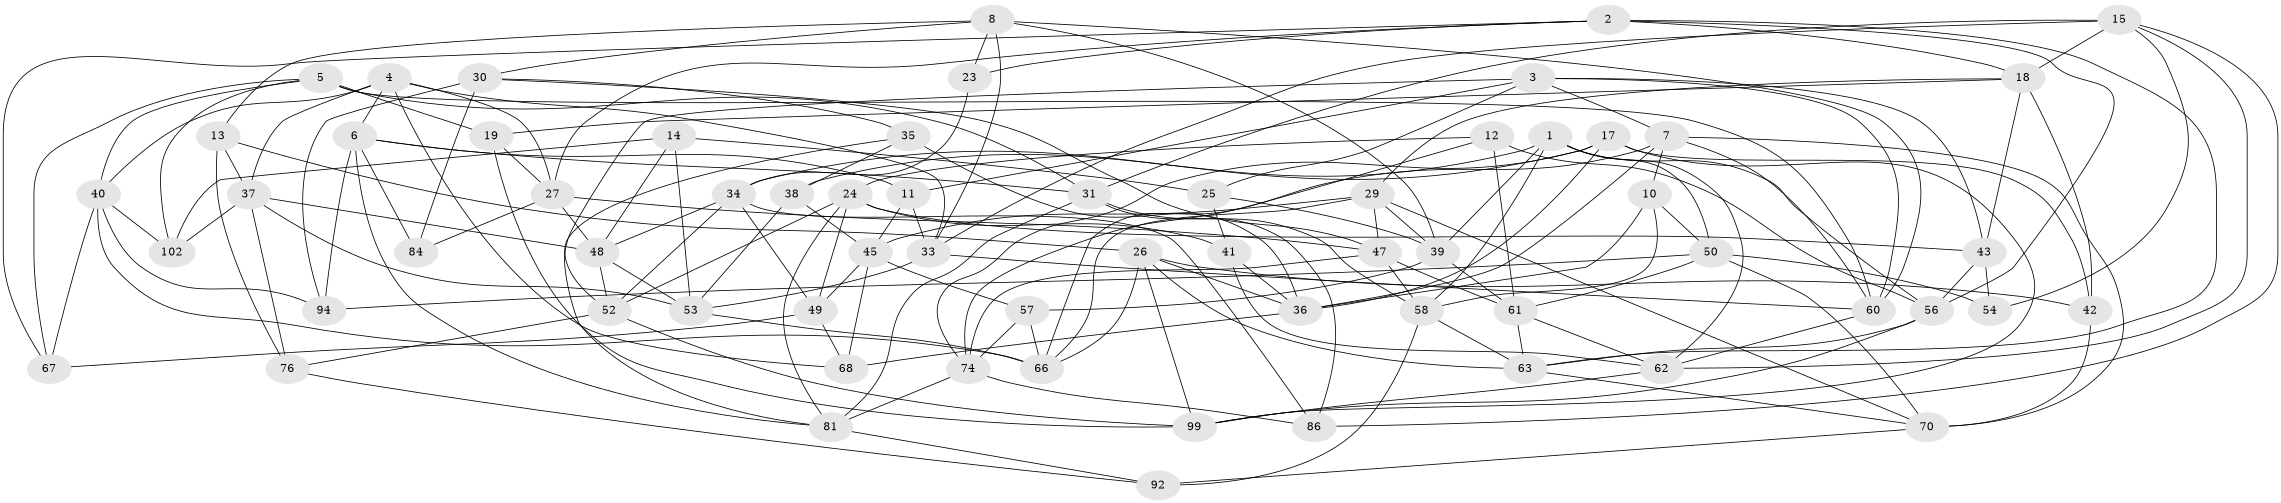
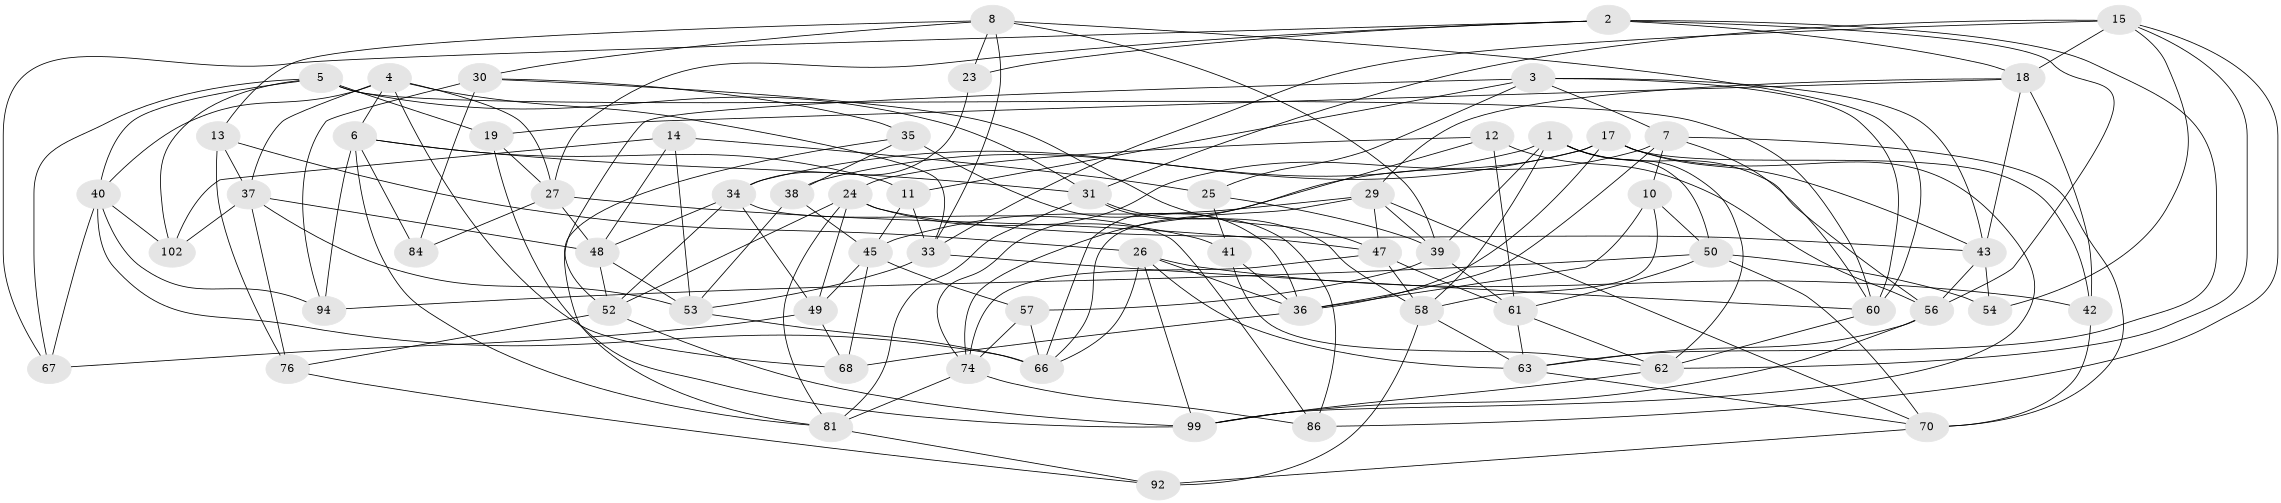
none -> (1791, 178)
